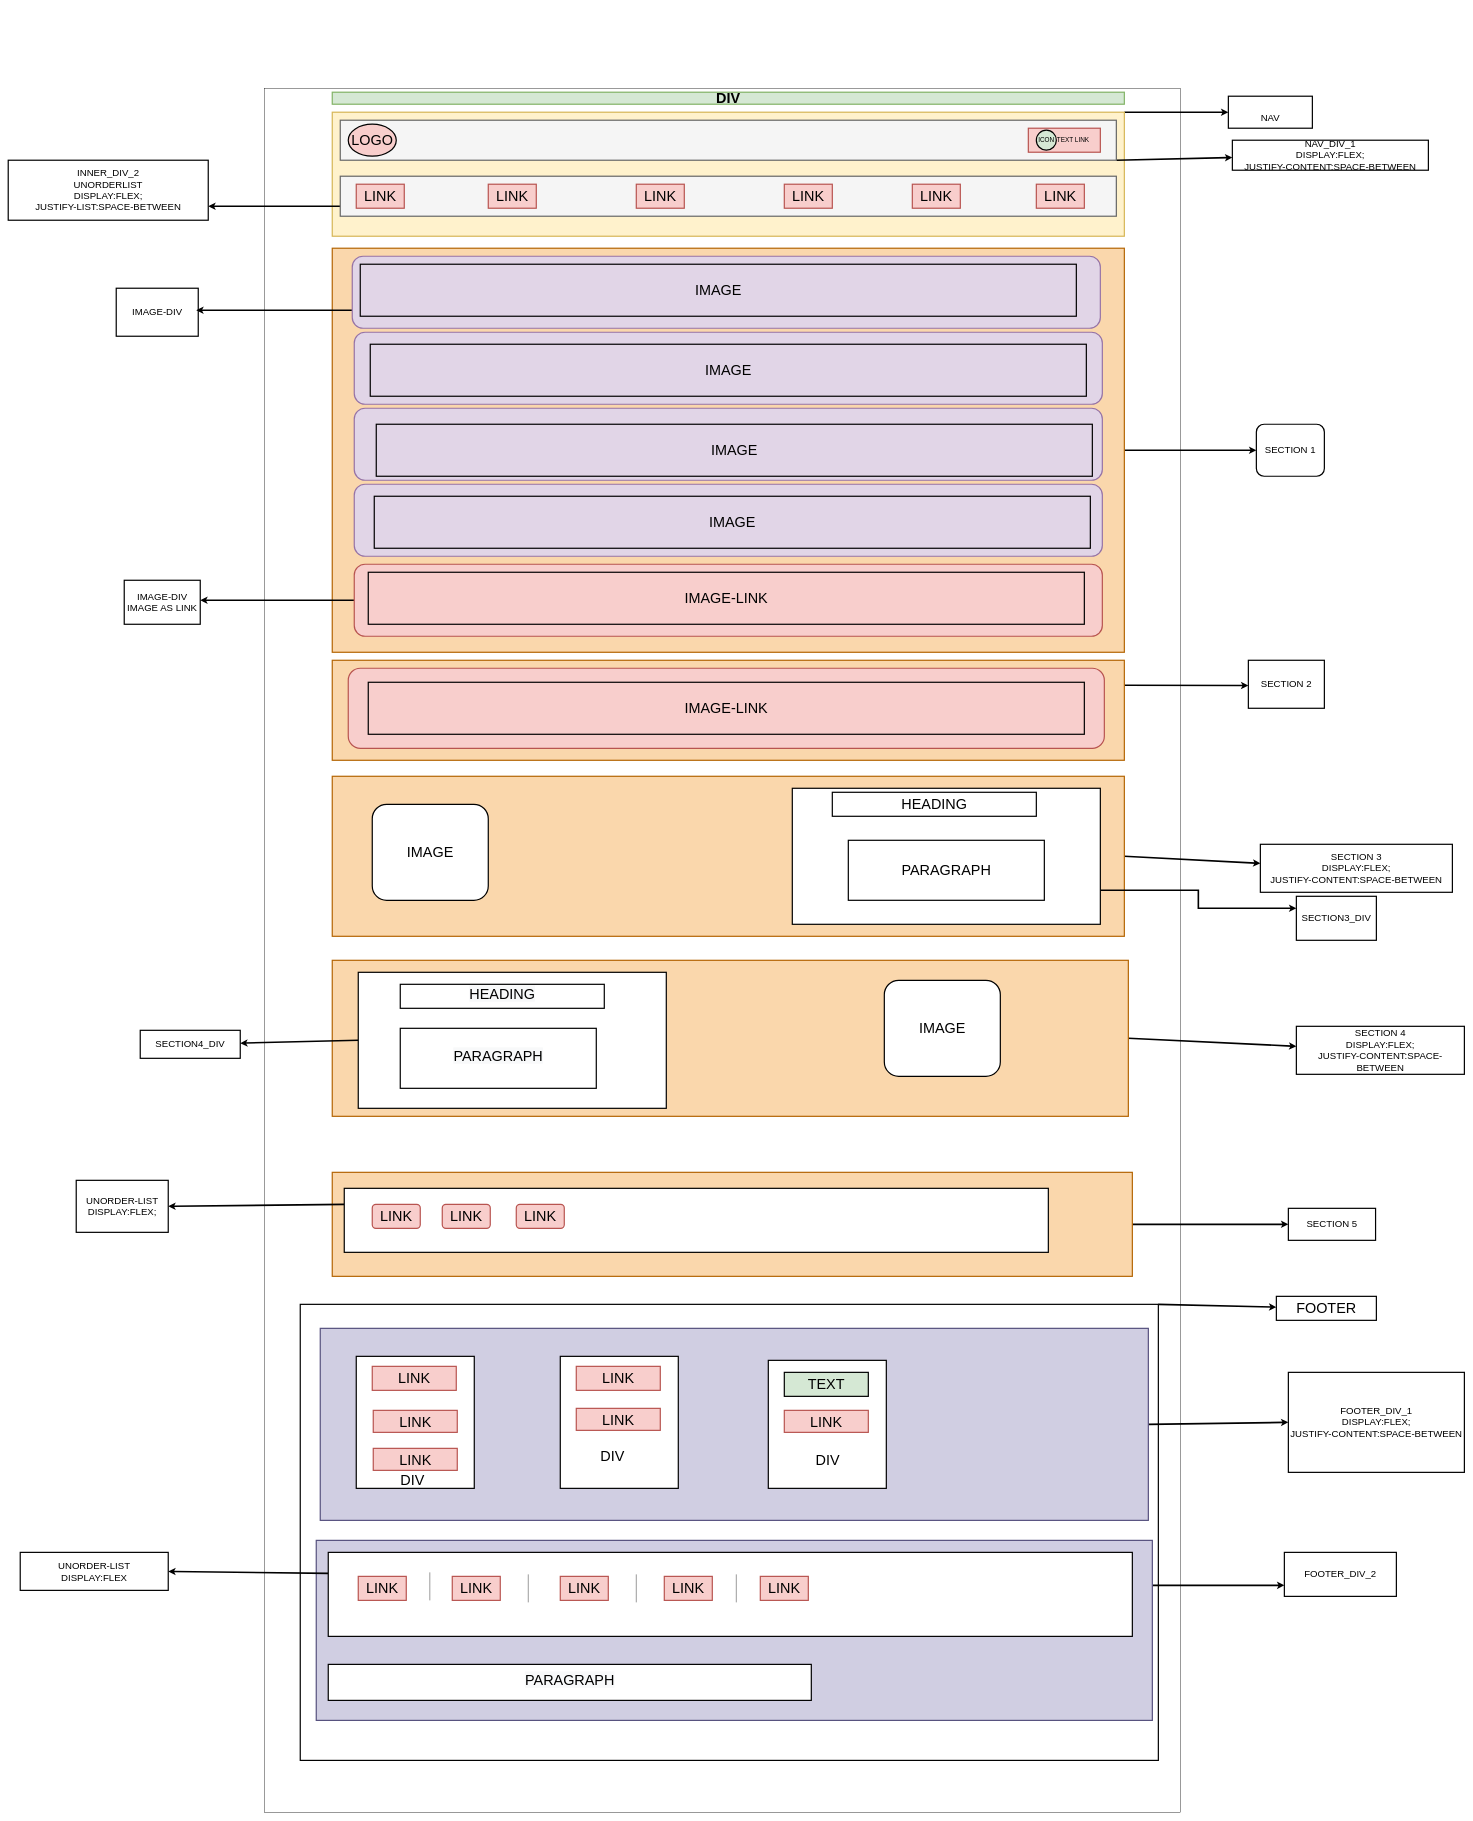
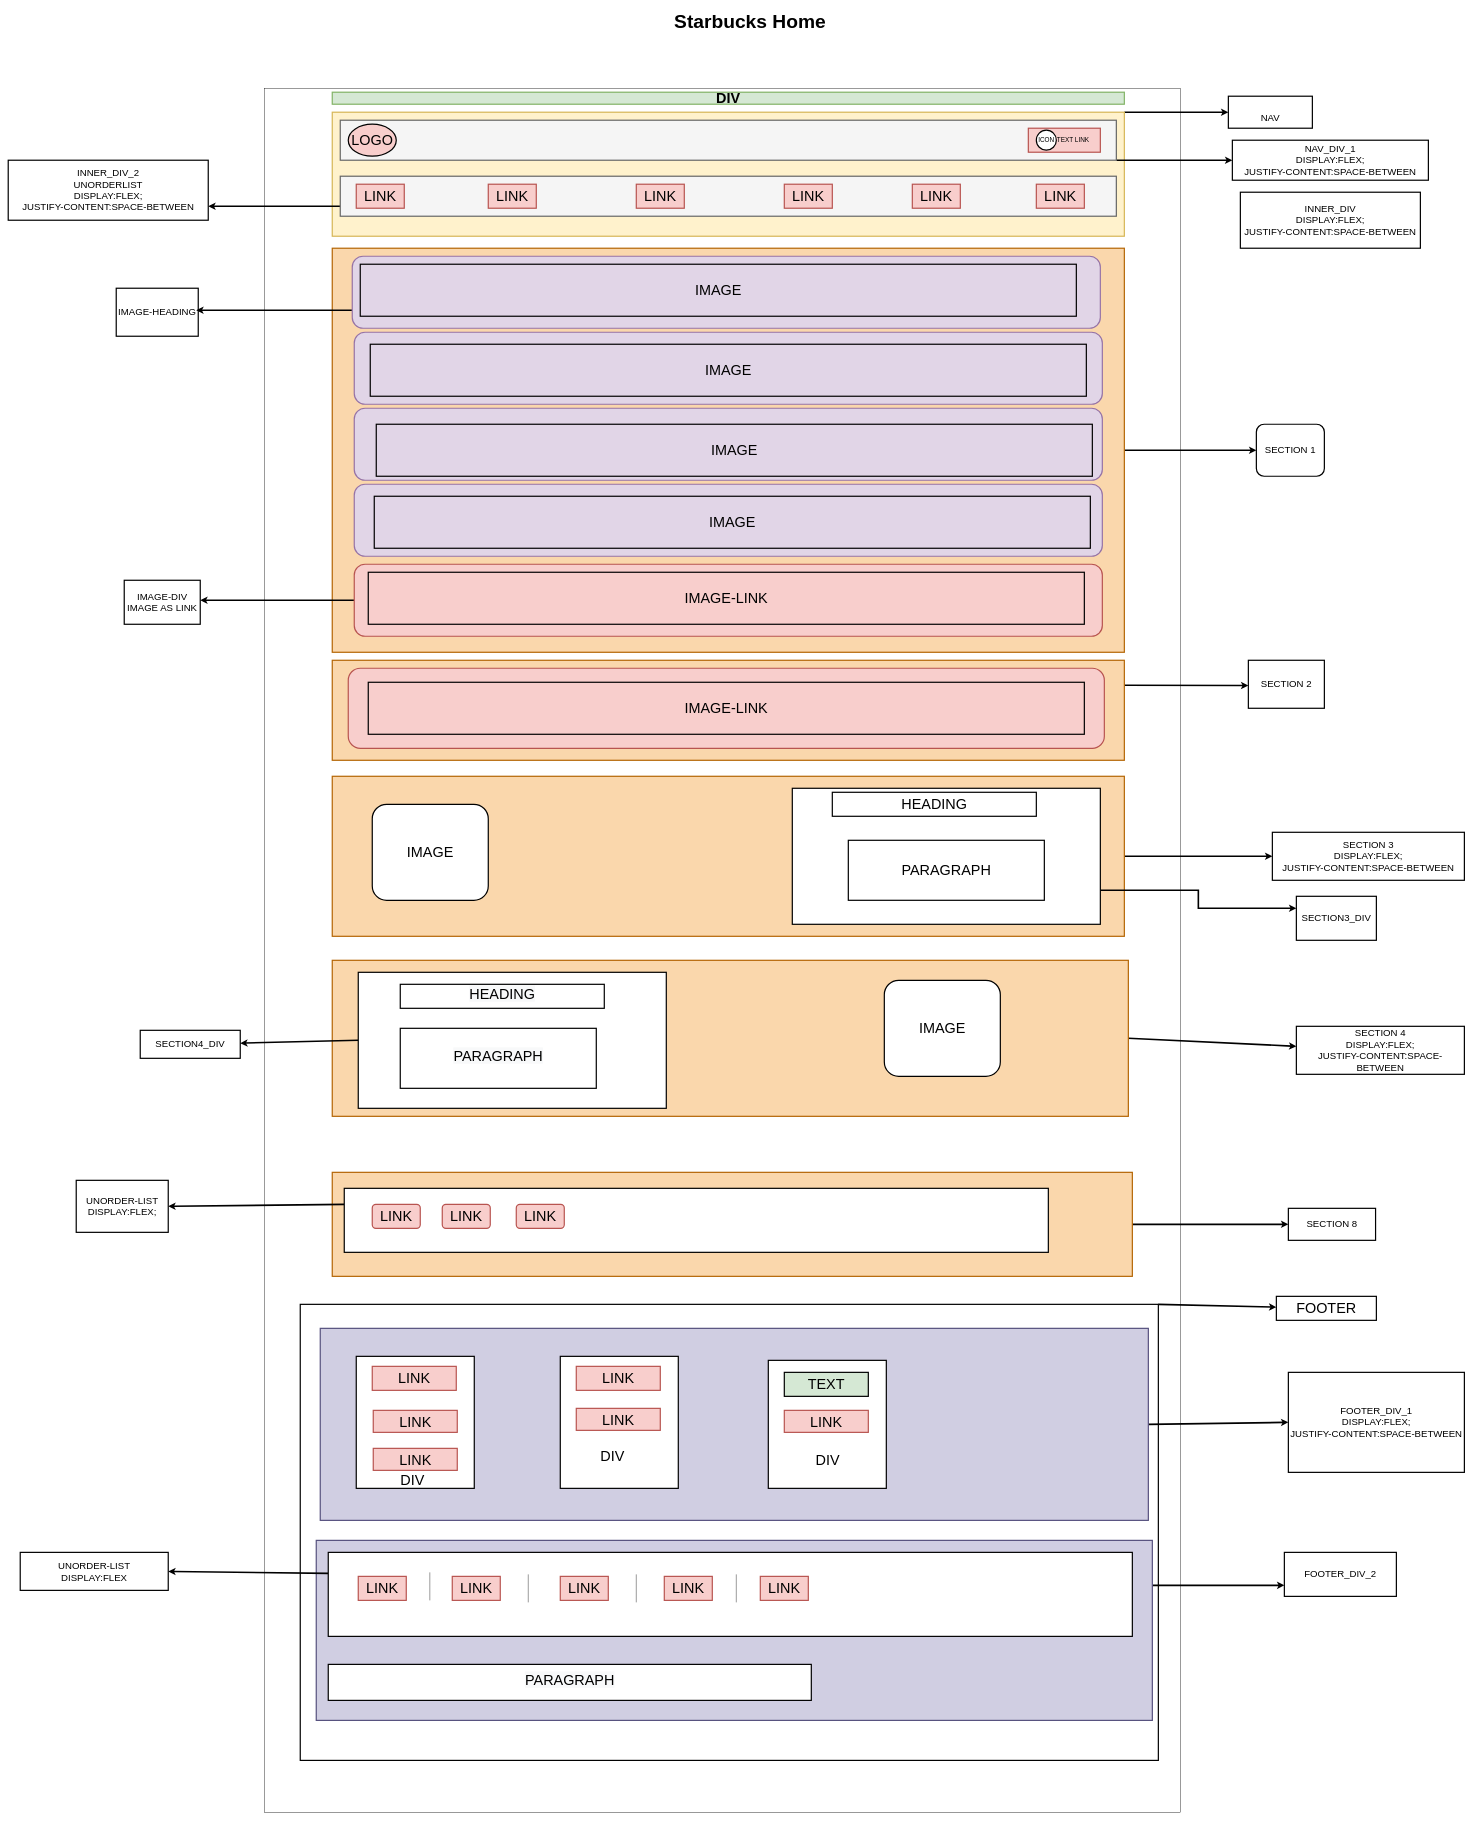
none -> (770, 28)
(1046, 140) -> (1046, 140)
(1330, 155) -> (1330, 160)
(108, 190) -> (108, 190)
none -> (1330, 220)
(157, 312) -> (157, 312)
(1356, 868) -> (1368, 856)
(1332, 1224) -> (1332, 1224)
